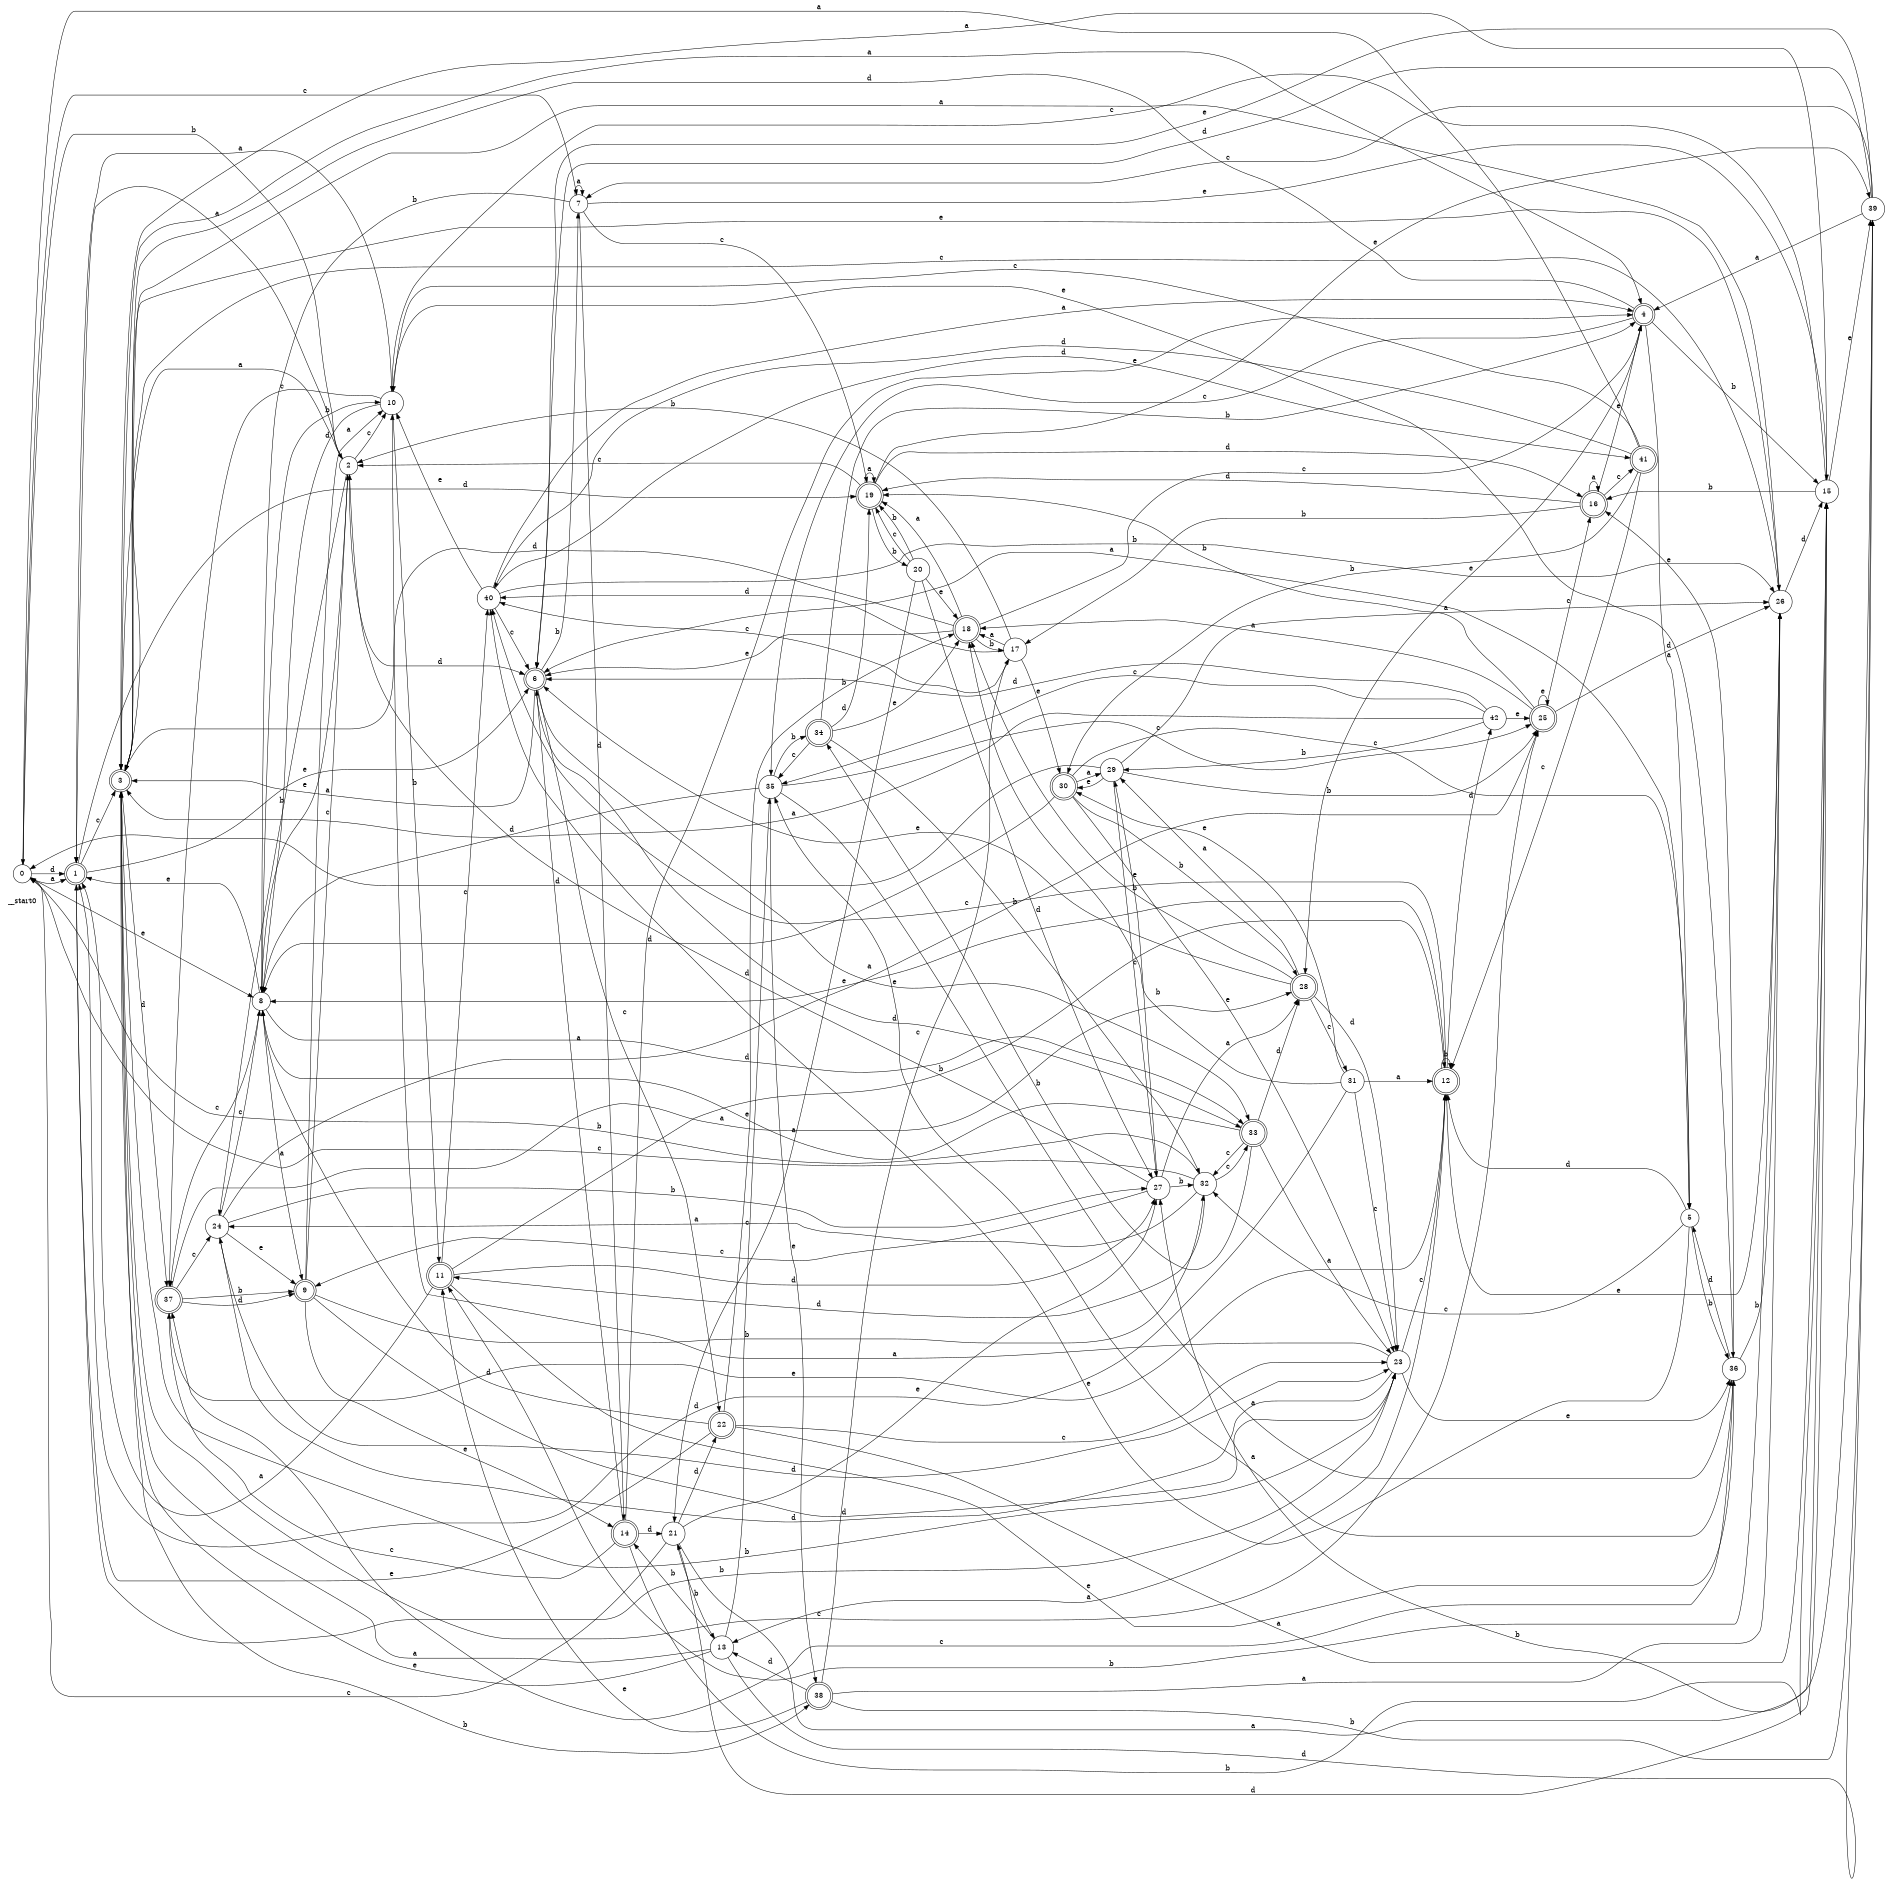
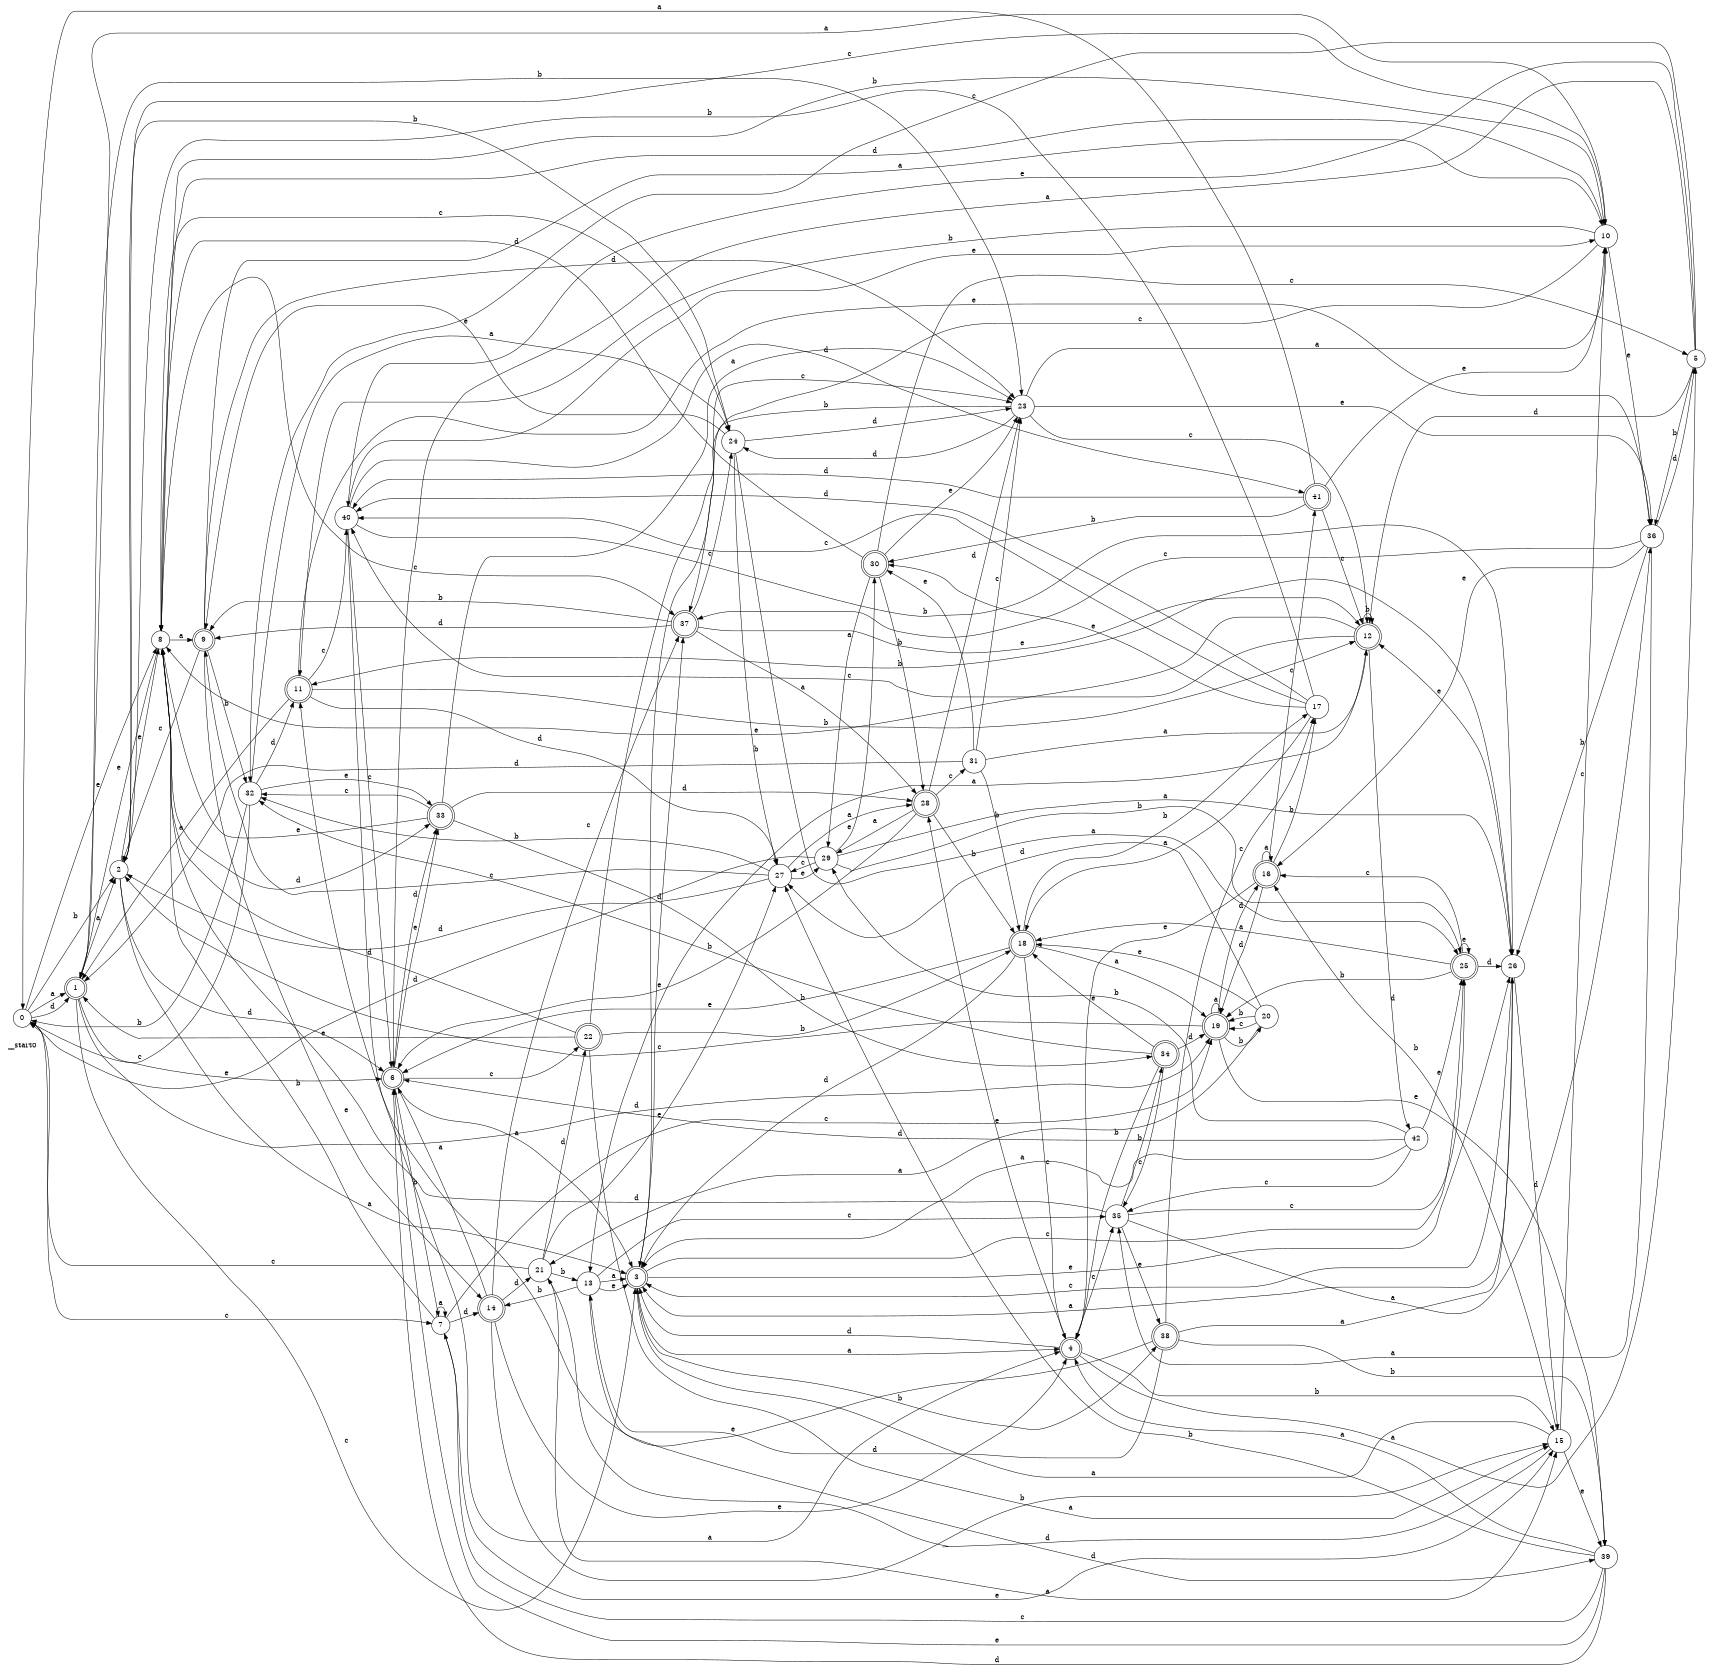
(103, 201) -> (97, 930)
(1015, 266) -> (1464, 369)
(1228, 1167) -> (347, 776)
